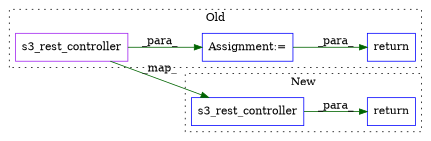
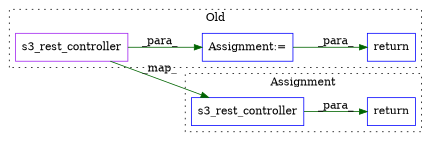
(303, 83) -> (303, 83)
